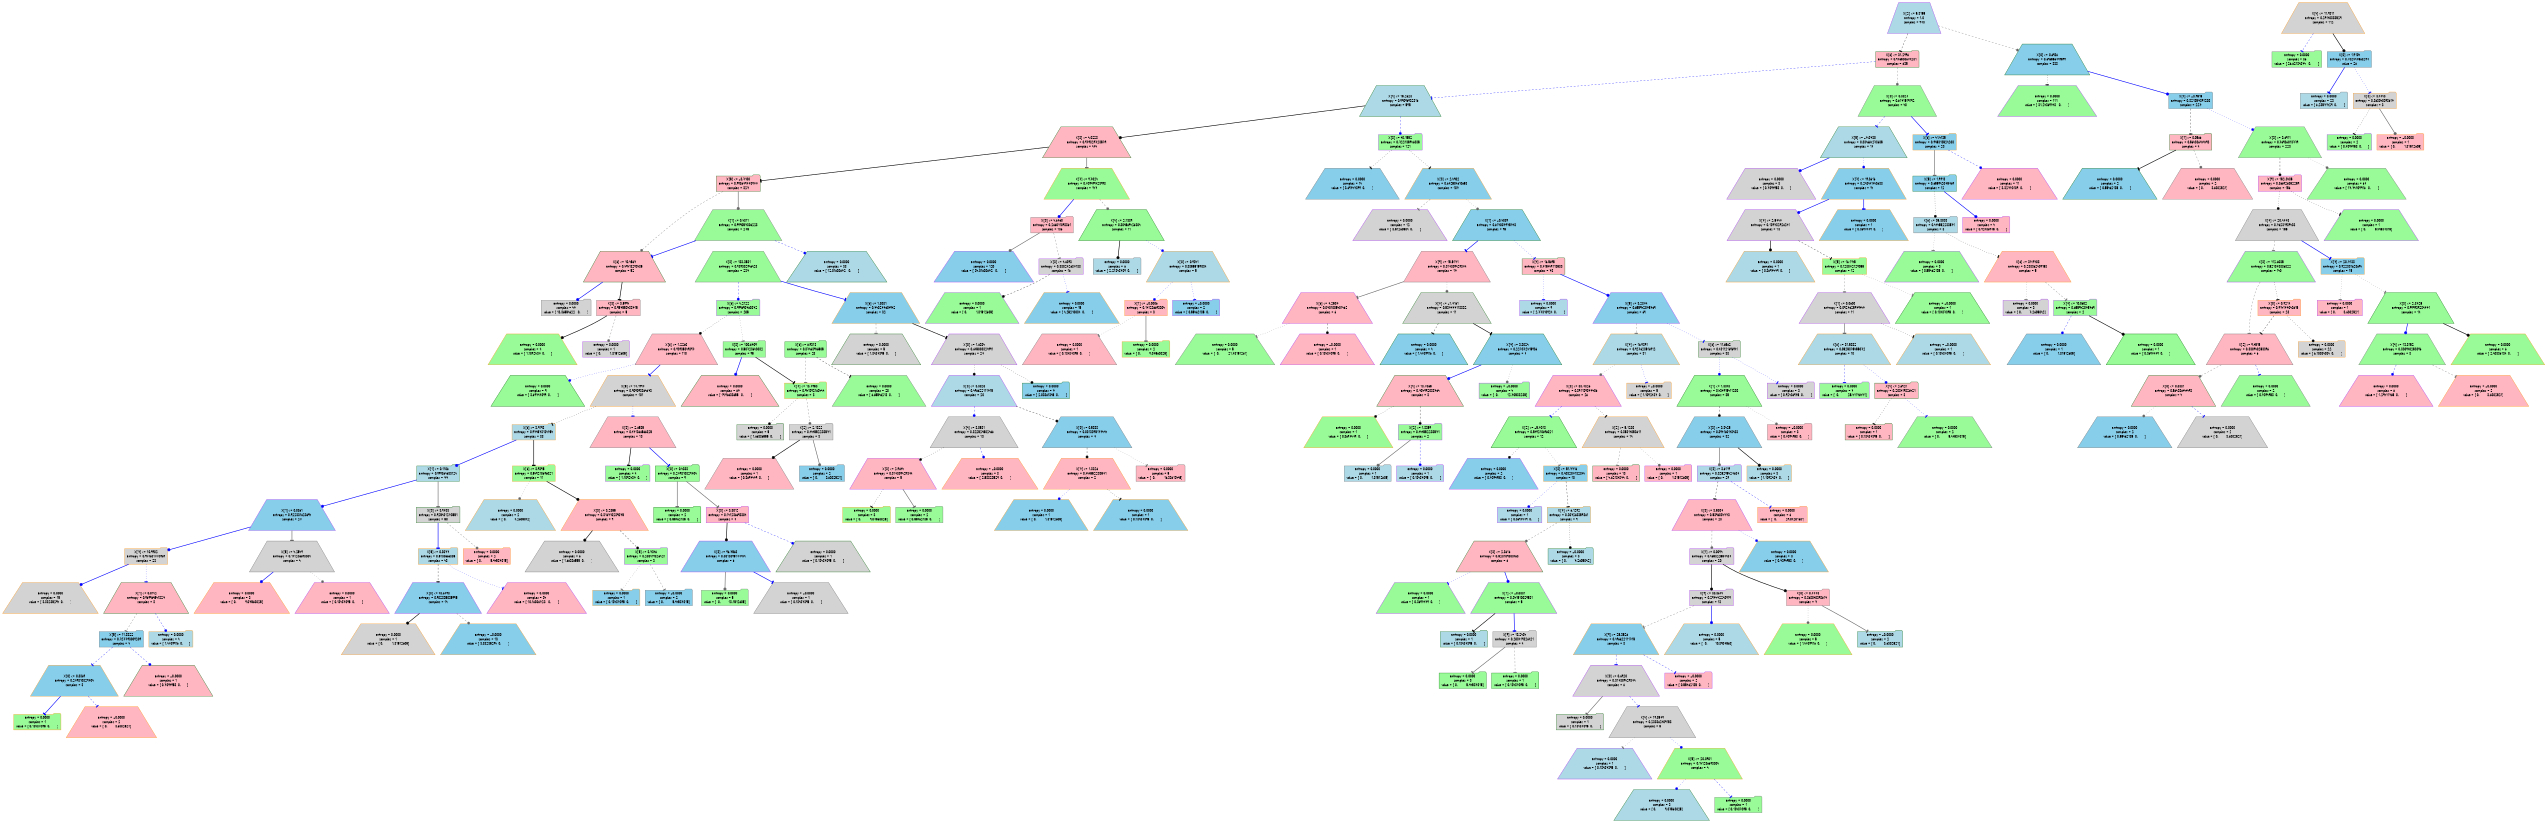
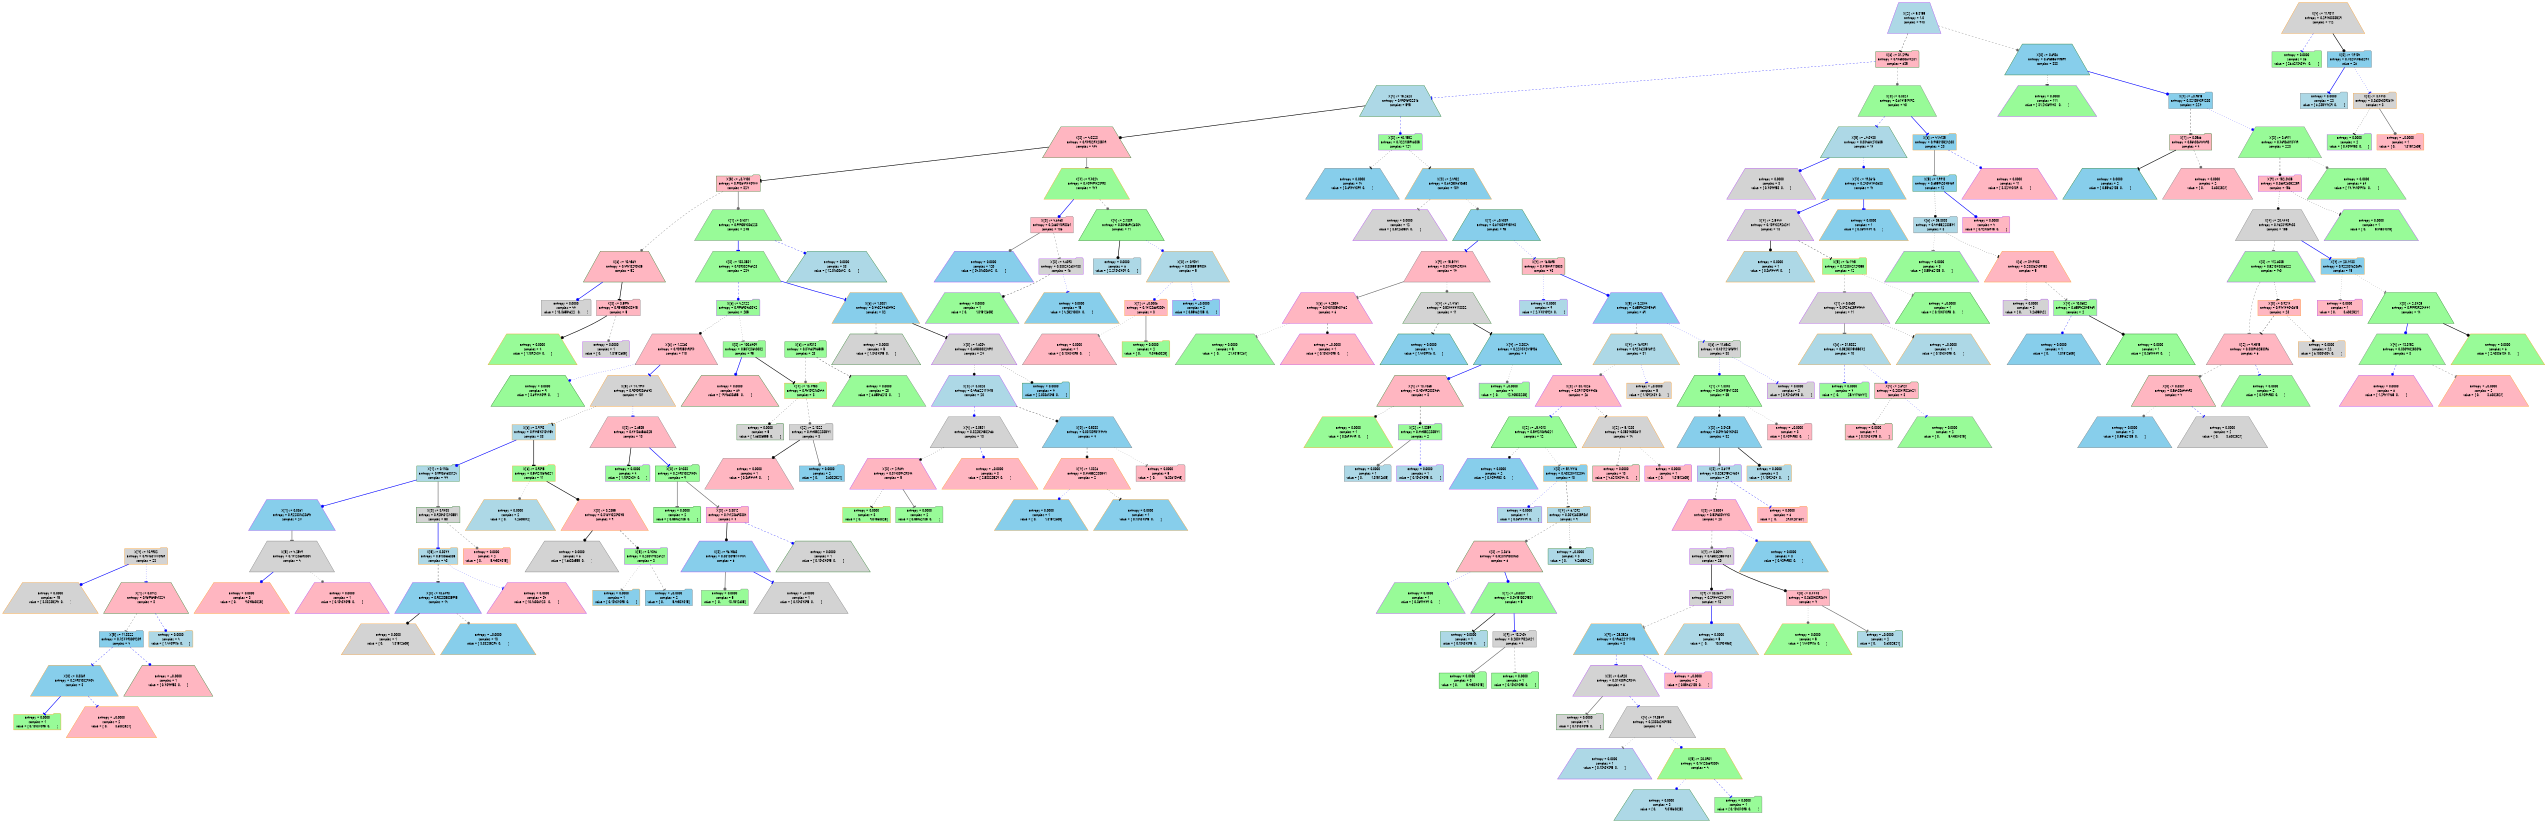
(674, 248) -> (738, 245)
(806, 369) -> (806, 369)
(210, 538) -> none
